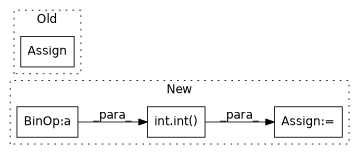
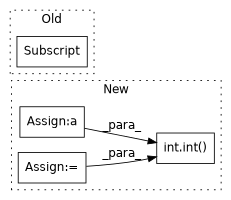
(47, 52) -> (52, 52)
(47, 122) -> (52, 122)
(235, 122) -> (117, 164)
